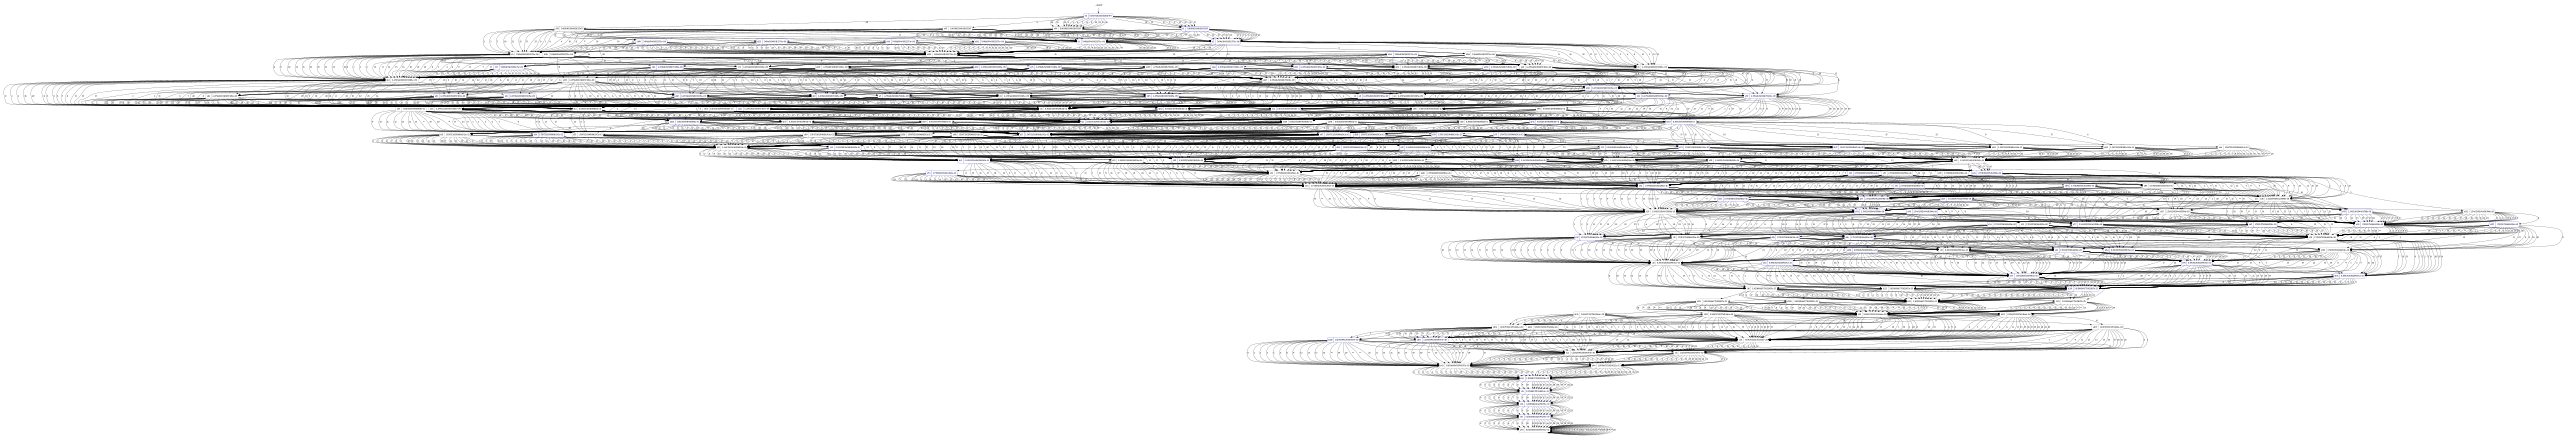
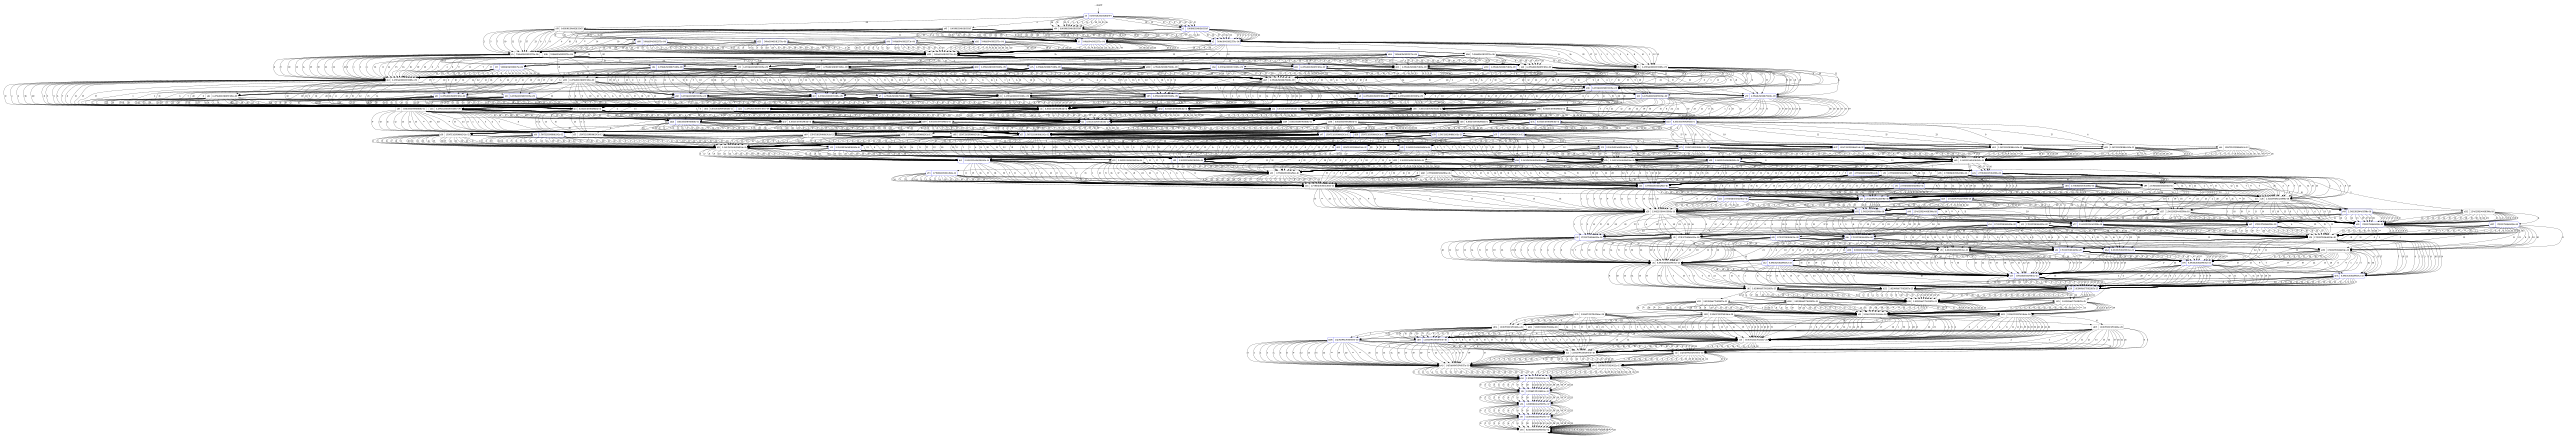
none -> (1556, 81)
